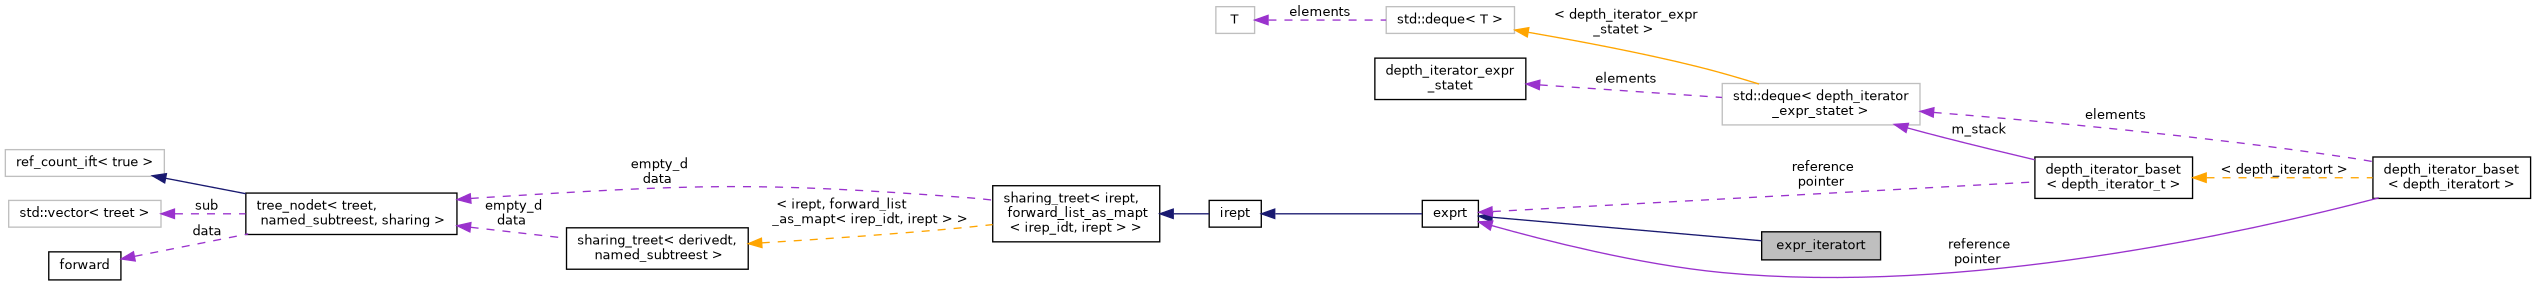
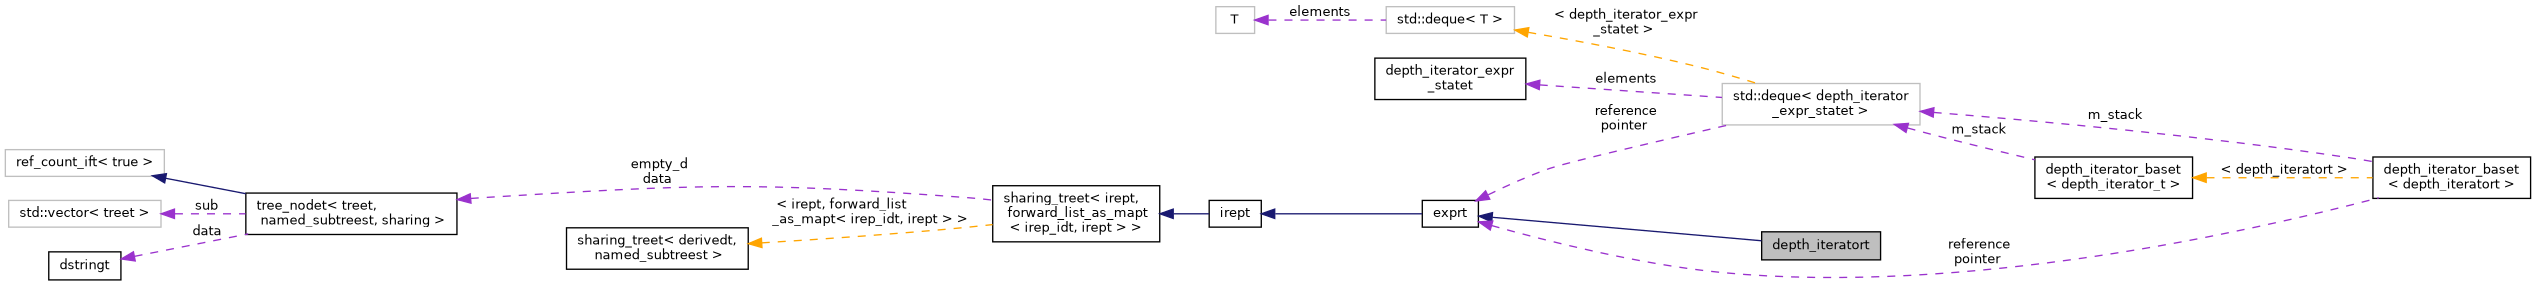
(1644, 55) -> (1644, 55)
(2114, 116) -> (2114, 116)
(1971, 144) -> (1971, 144)
(1764, 197) -> (1608, 153)
(518, 233) -> none
(1821, 246) -> (1821, 246)
(85, 266) -> (85, 266)
(1936, 273) -> (1936, 273)
